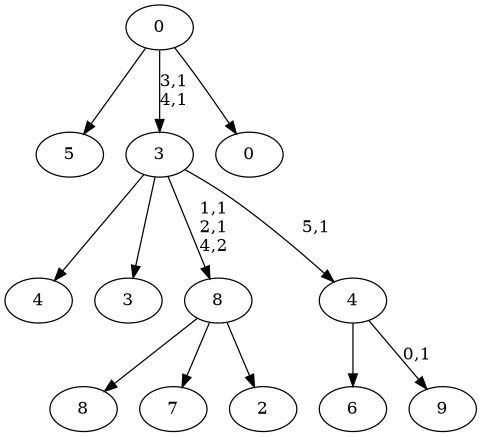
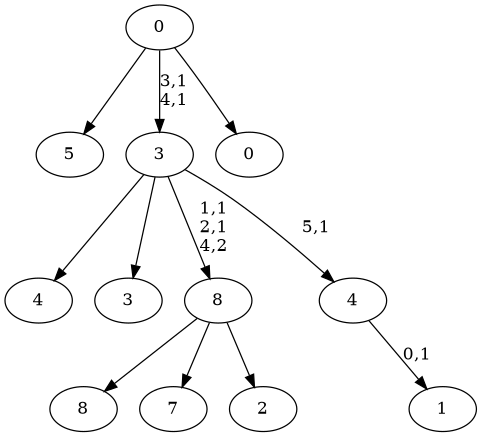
(353, 409) -> none
(443, 409) -> (443, 409)
